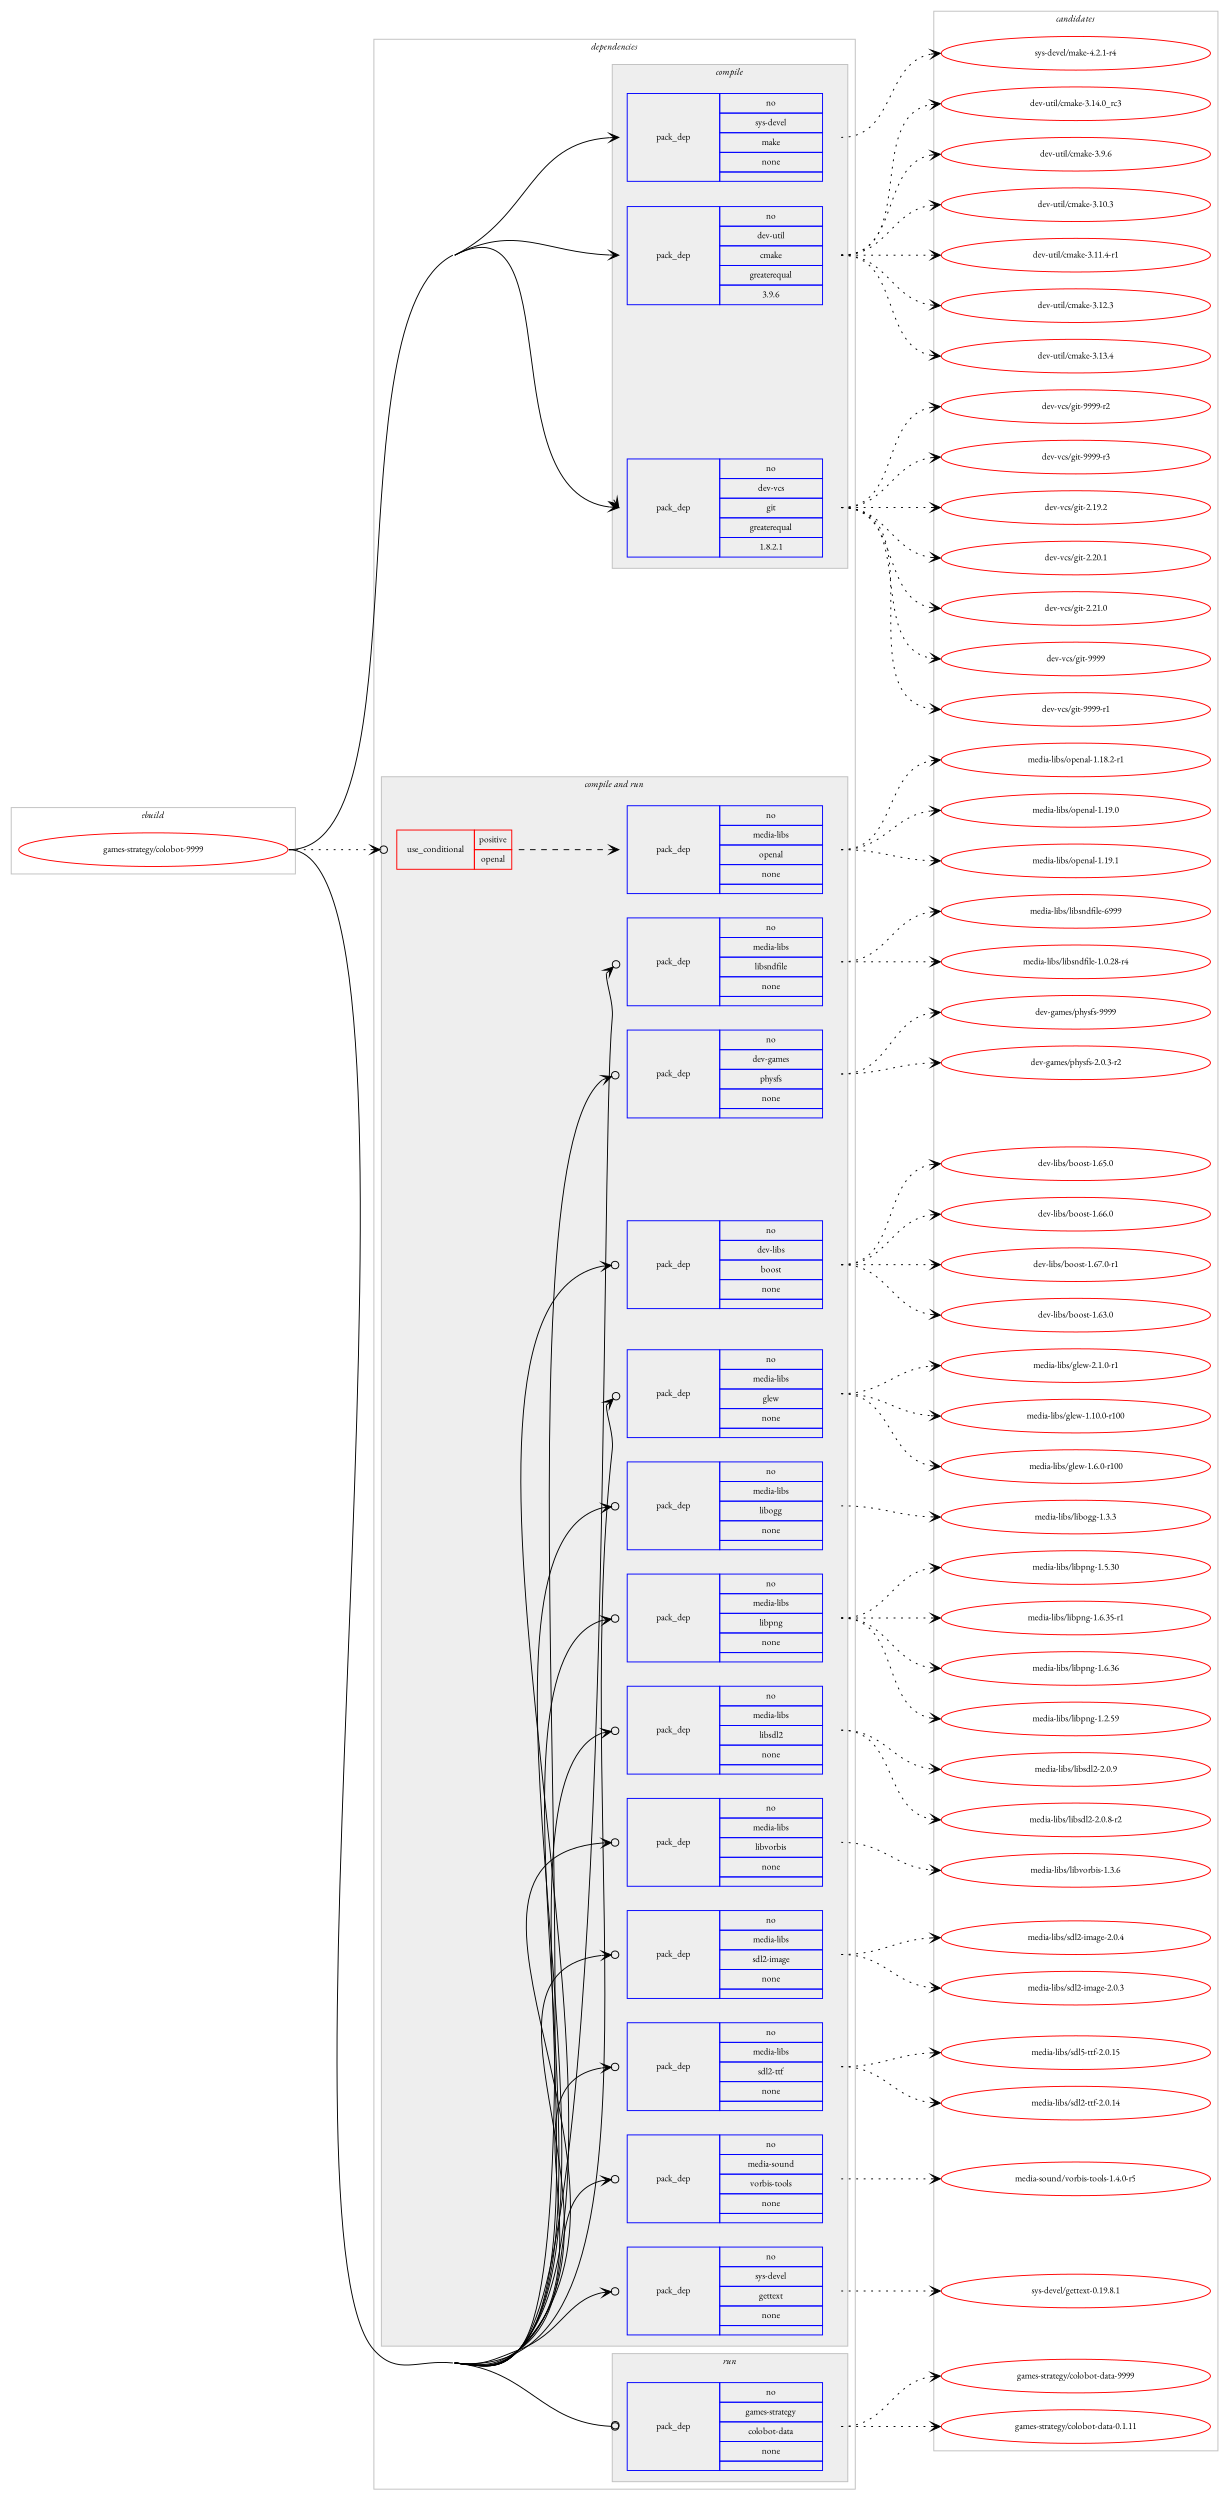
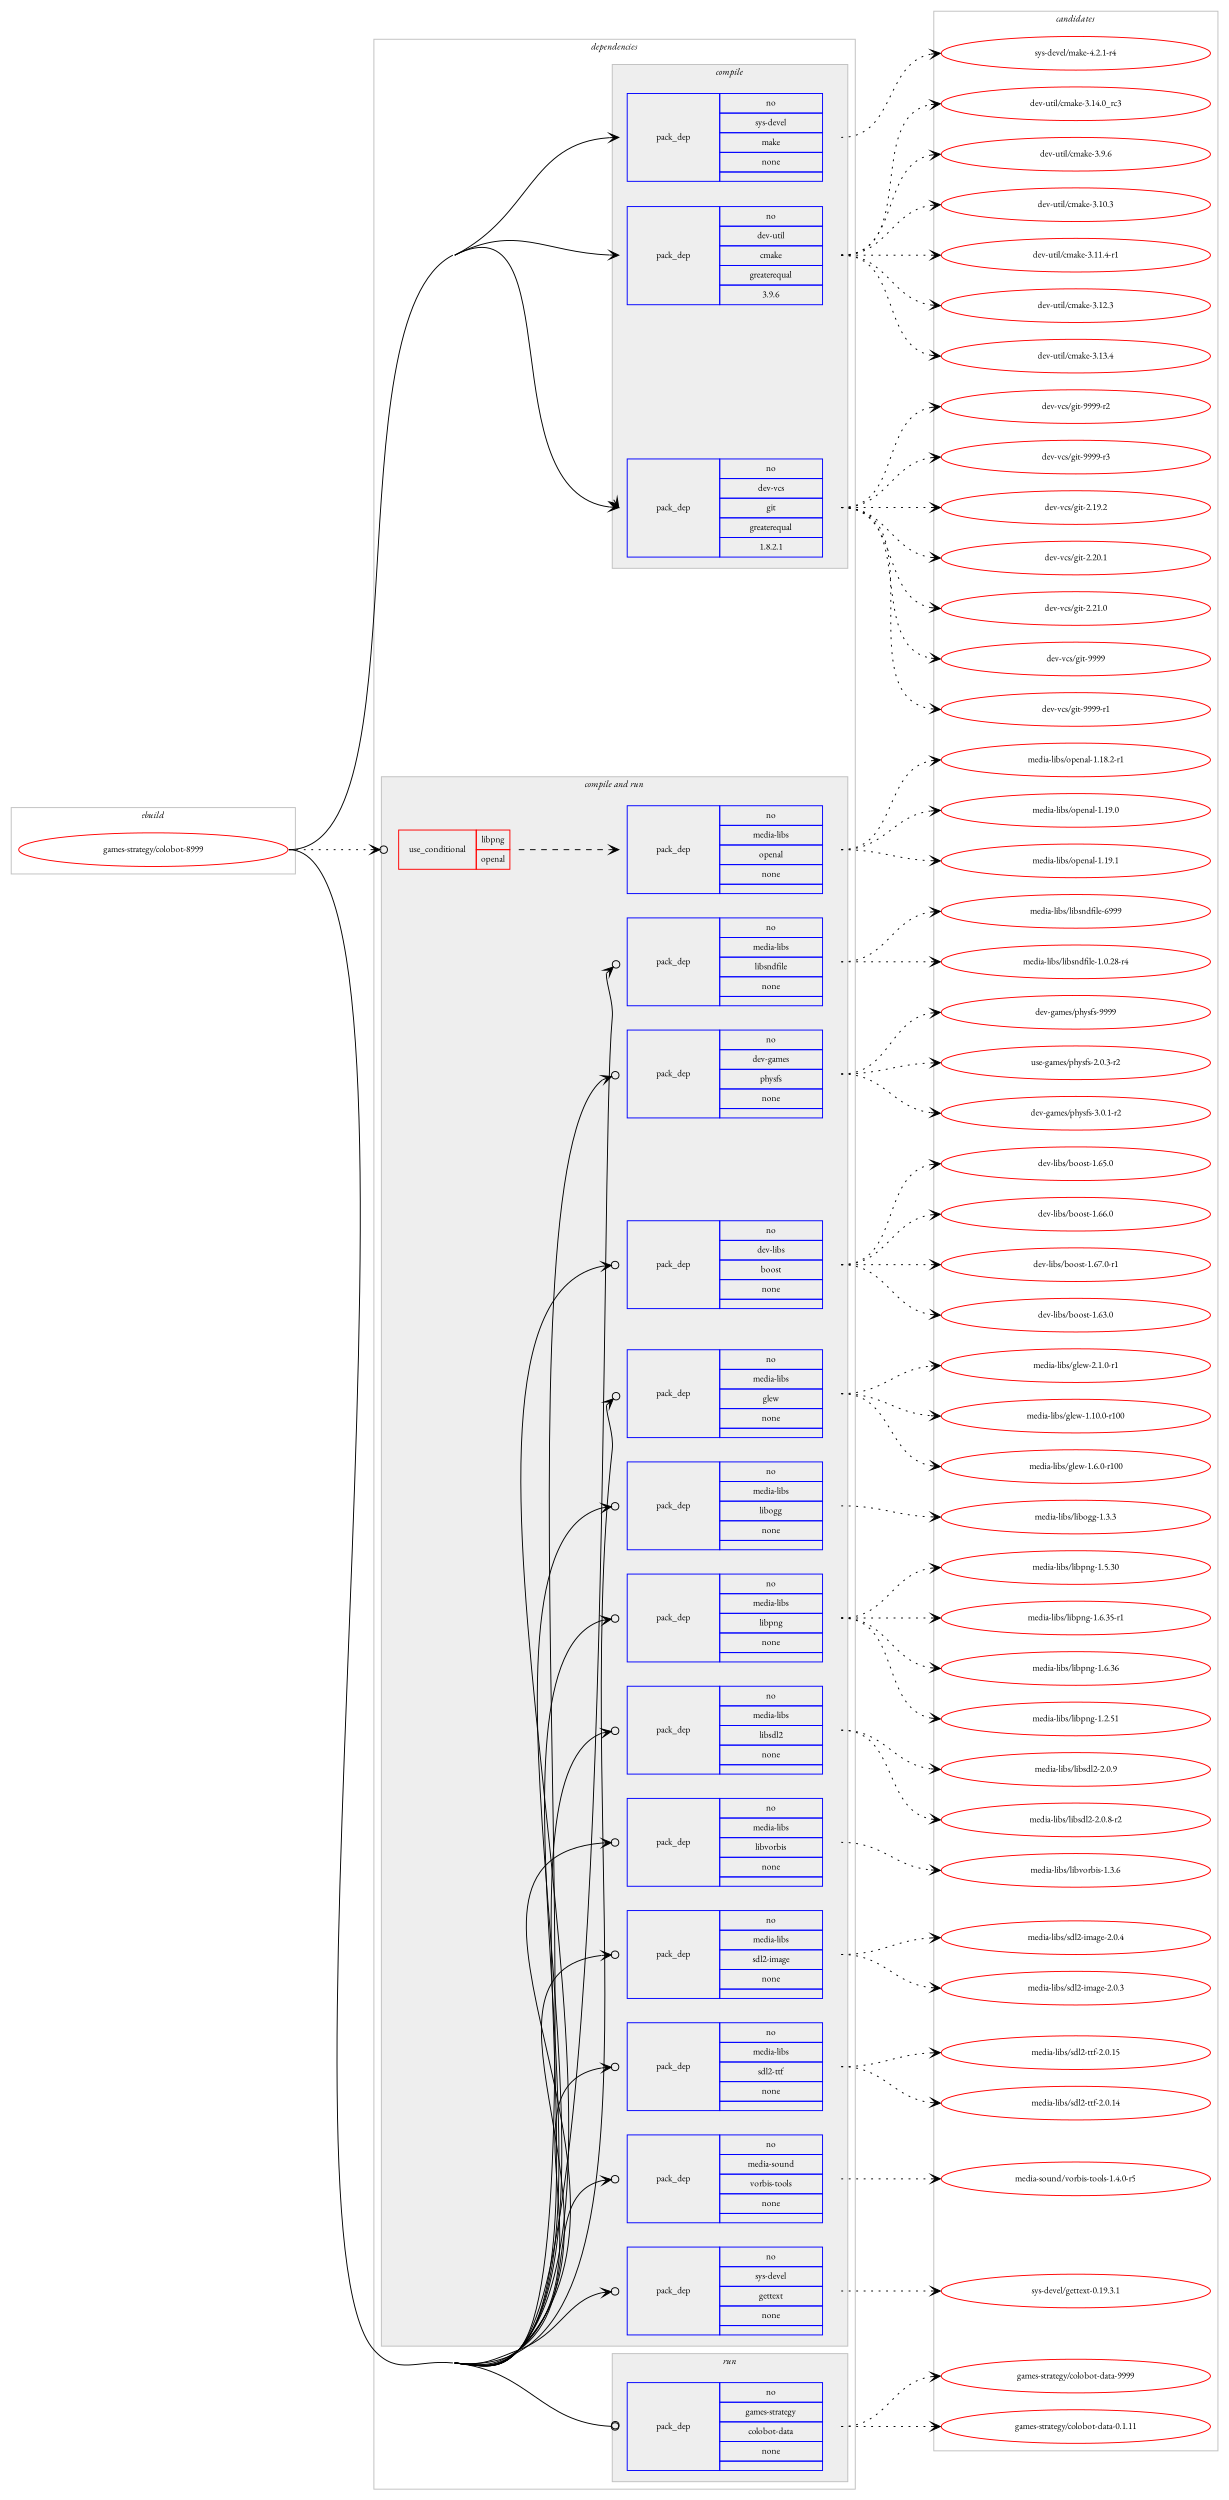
(493, 839) -> (493, 839)
(153, 850) -> (153, 850)
(1076, 1063) -> (1076, 1063)
none -> (1076, 1113)
(1076, 1719) -> (1076, 1719)
(1076, 2053) -> (1076, 2053)
(1076, 2291) -> (1076, 2291)
